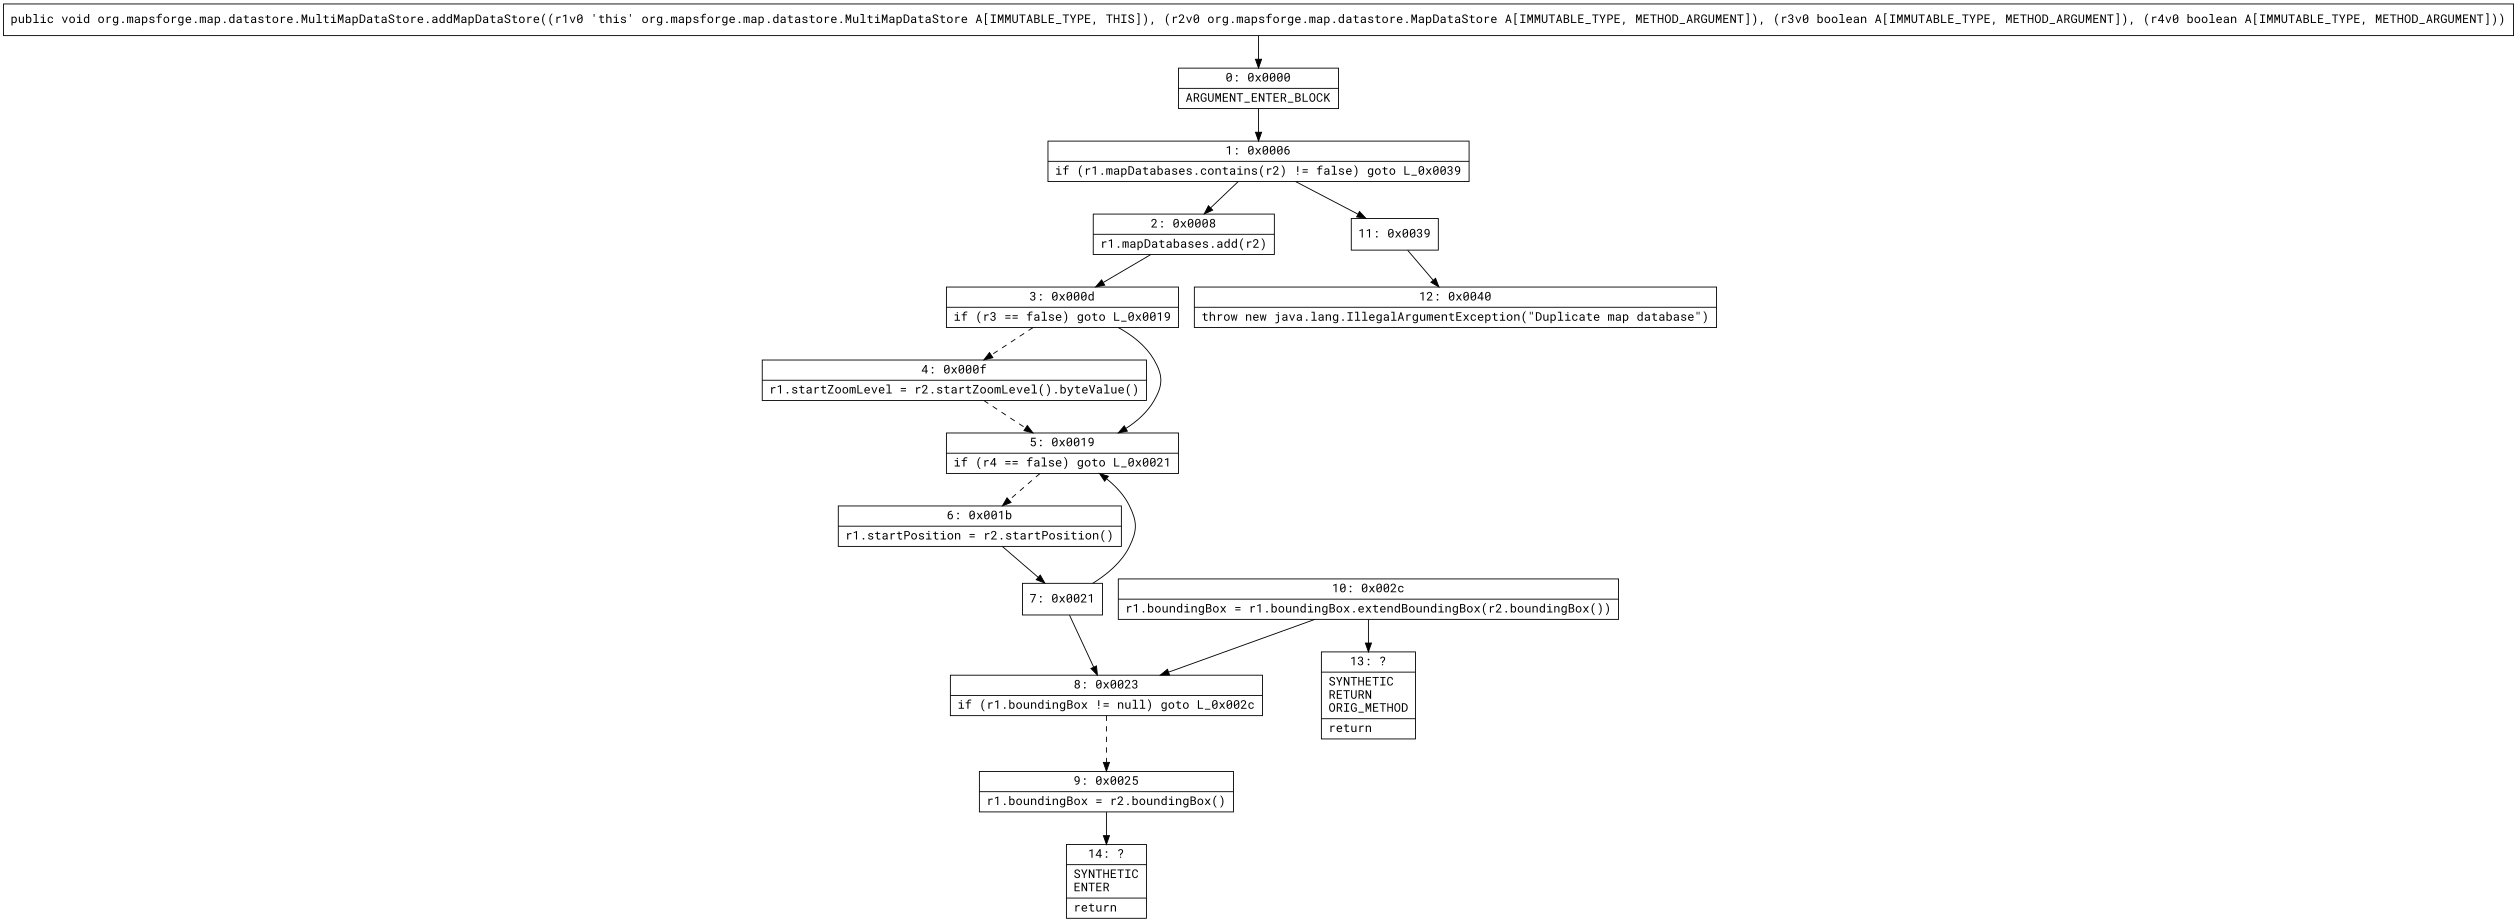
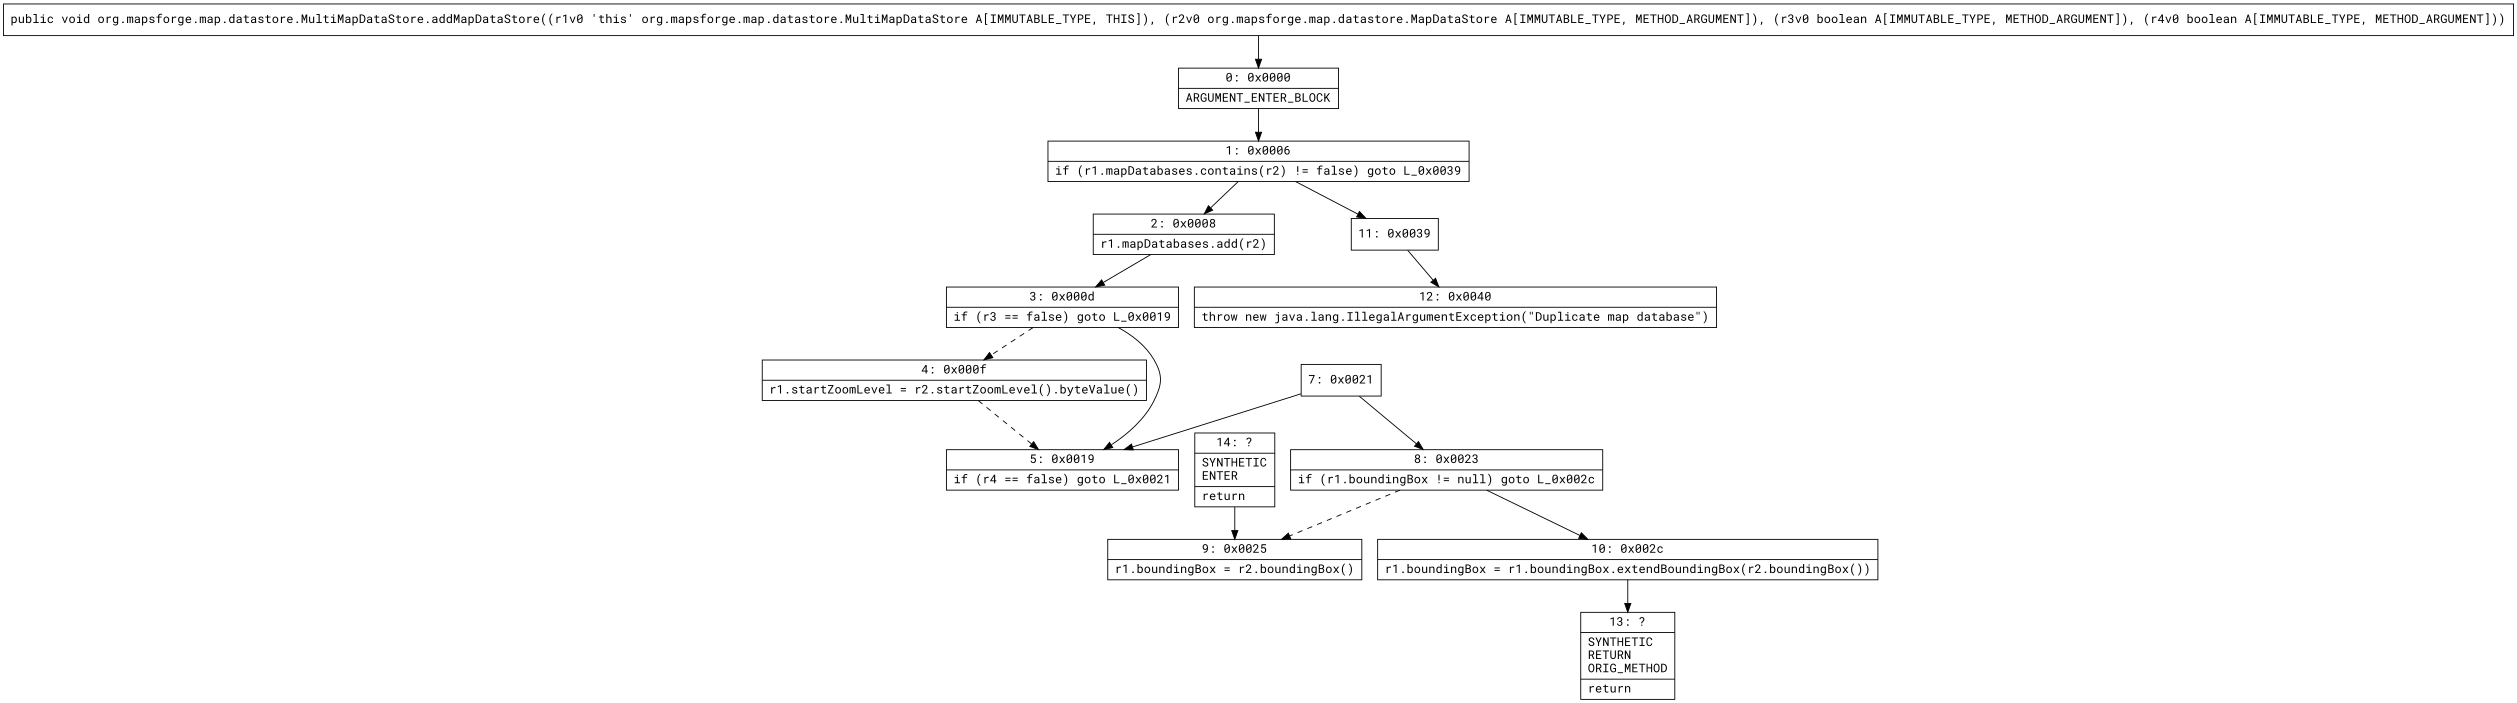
(980, 526) -> none
(1242, 646) -> (1533, 513)
(1106, 824) -> (1235, 519)
